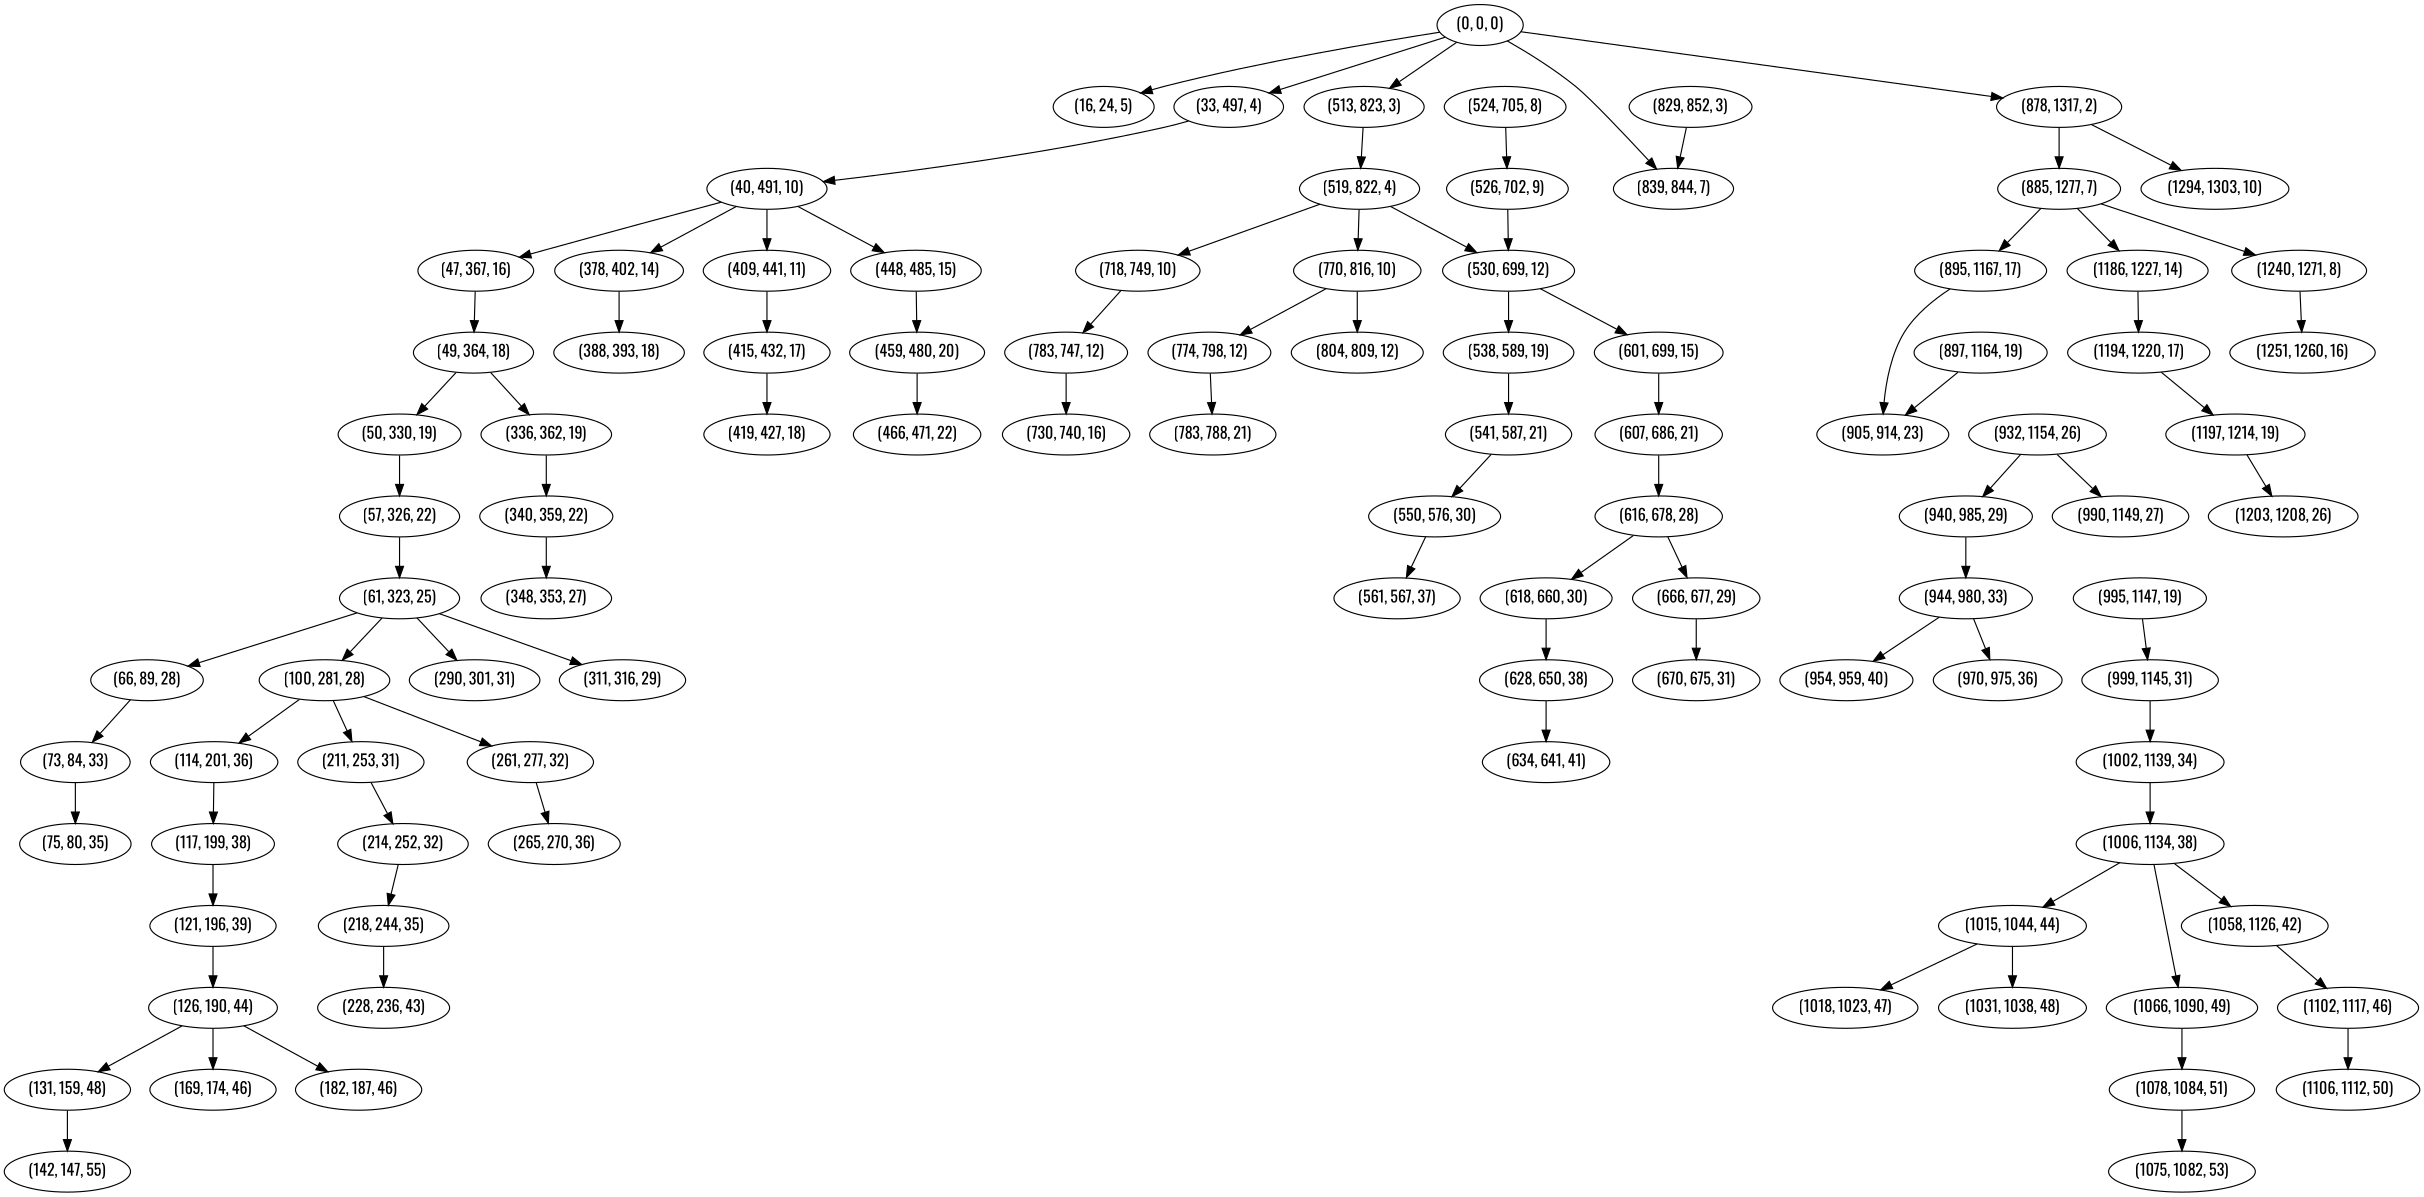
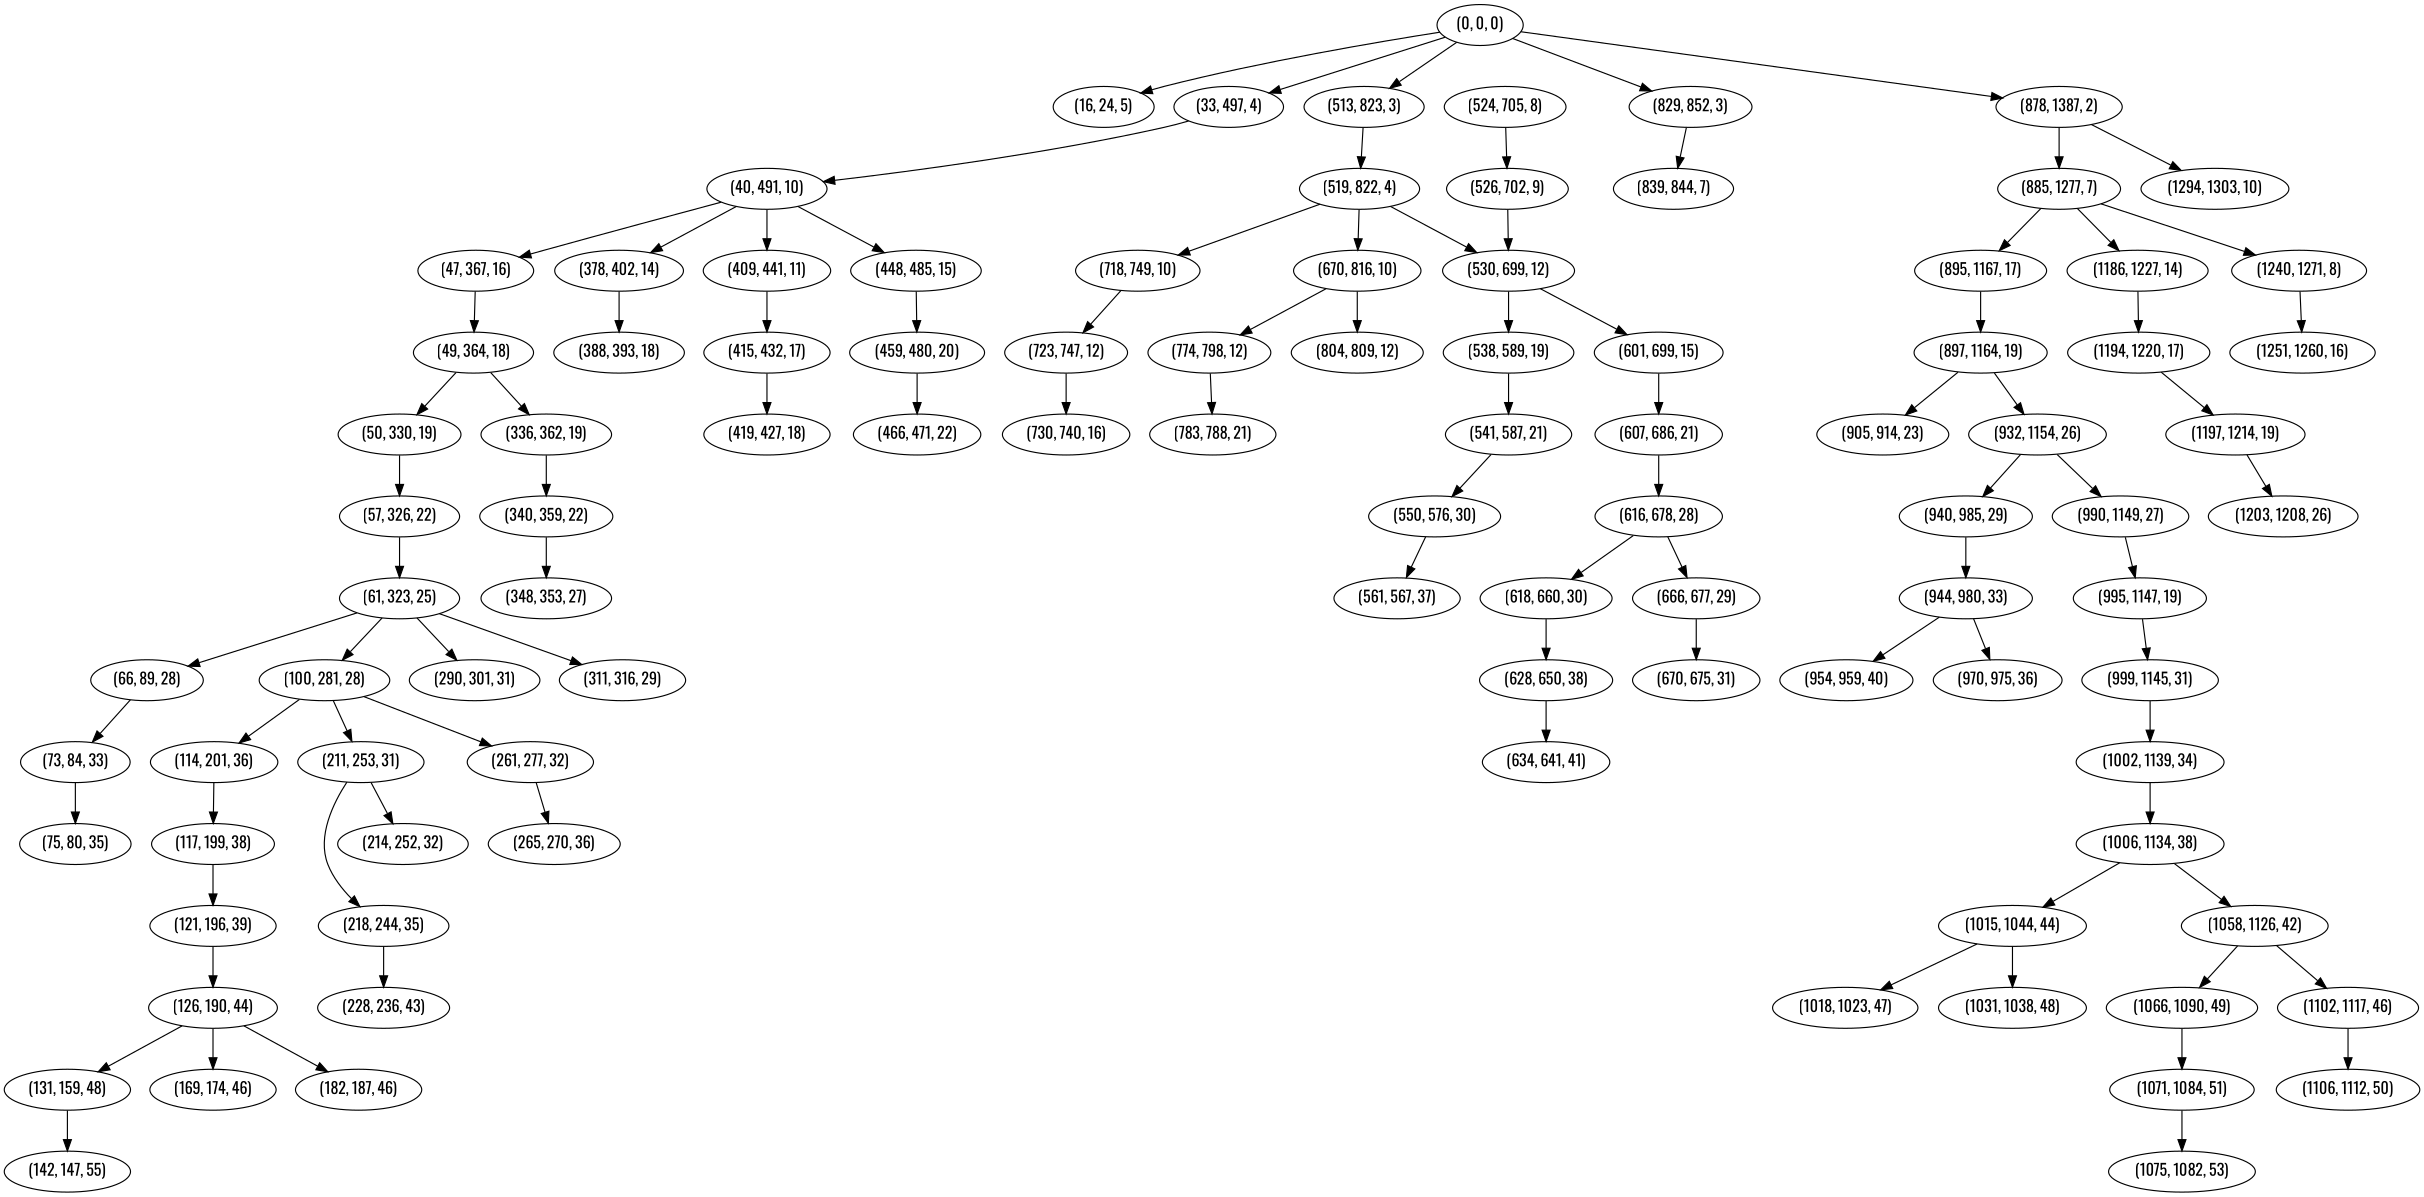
(1584, 94) -> (1577, 63)
(2059, 107) -> (2059, 107)
(1357, 271) -> (1357, 271)
(1902, 337) -> (1981, 306)
(1066, 353) -> (1066, 353)
none -> (2006, 389)
none -> (2129, 552)
(395, 880) -> (324, 842)
(2165, 920) -> (2222, 962)
(2182, 1090) -> (2182, 1090)
